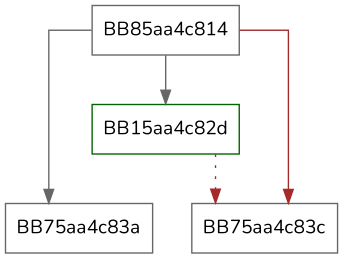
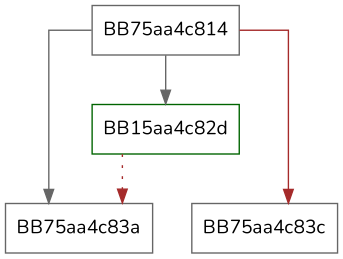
(166, 30) -> (166, 30)
(216, 172) -> (122, 172)
